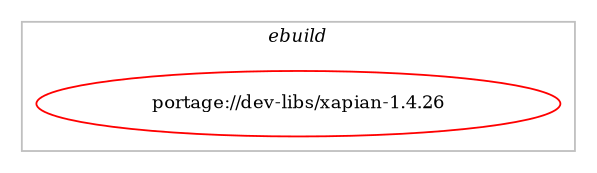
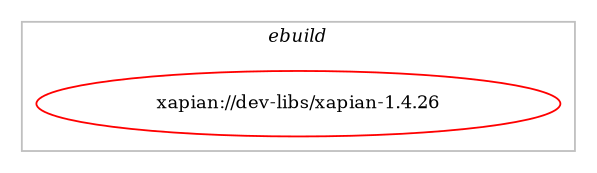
(298, 104) -> (298, 104)
